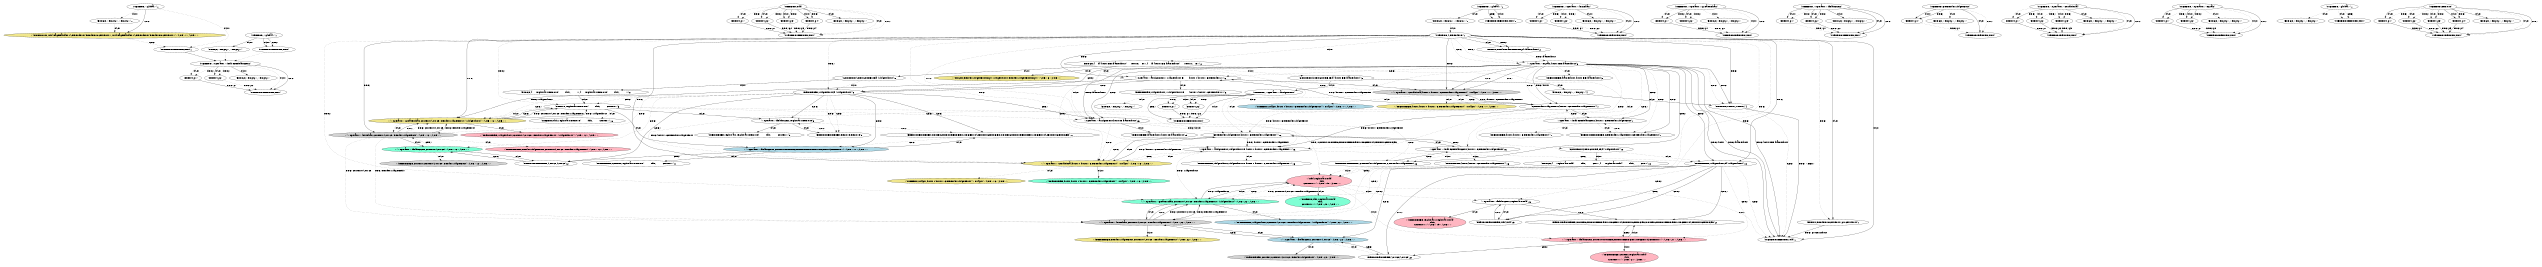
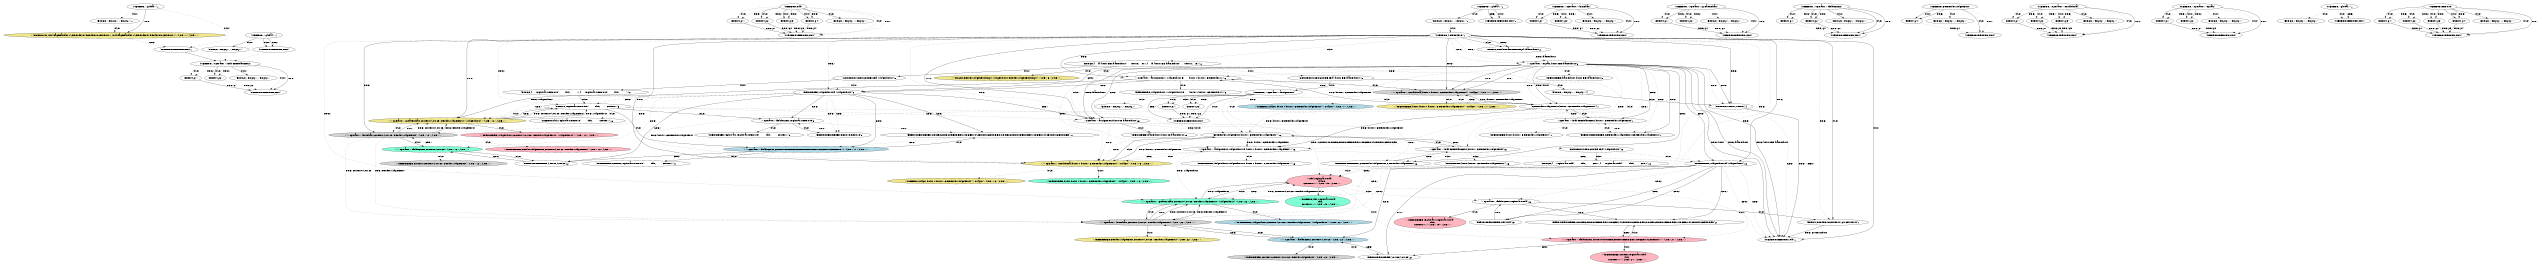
(1086, 45) -> (1086, 45)
(1319, 181) -> (1319, 181)
(1503, 212) -> (1677, 207)
